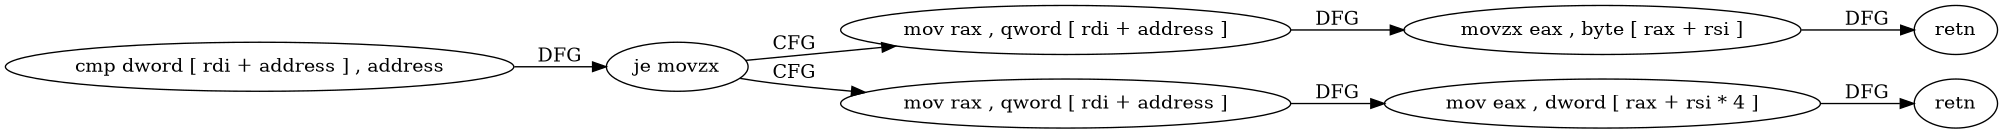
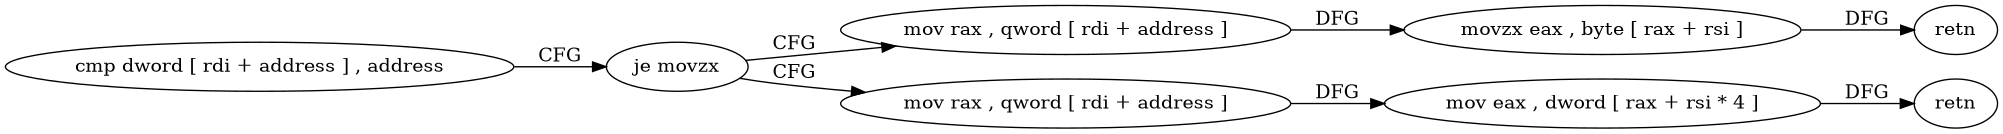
(560, 57) -> (560, 57)
